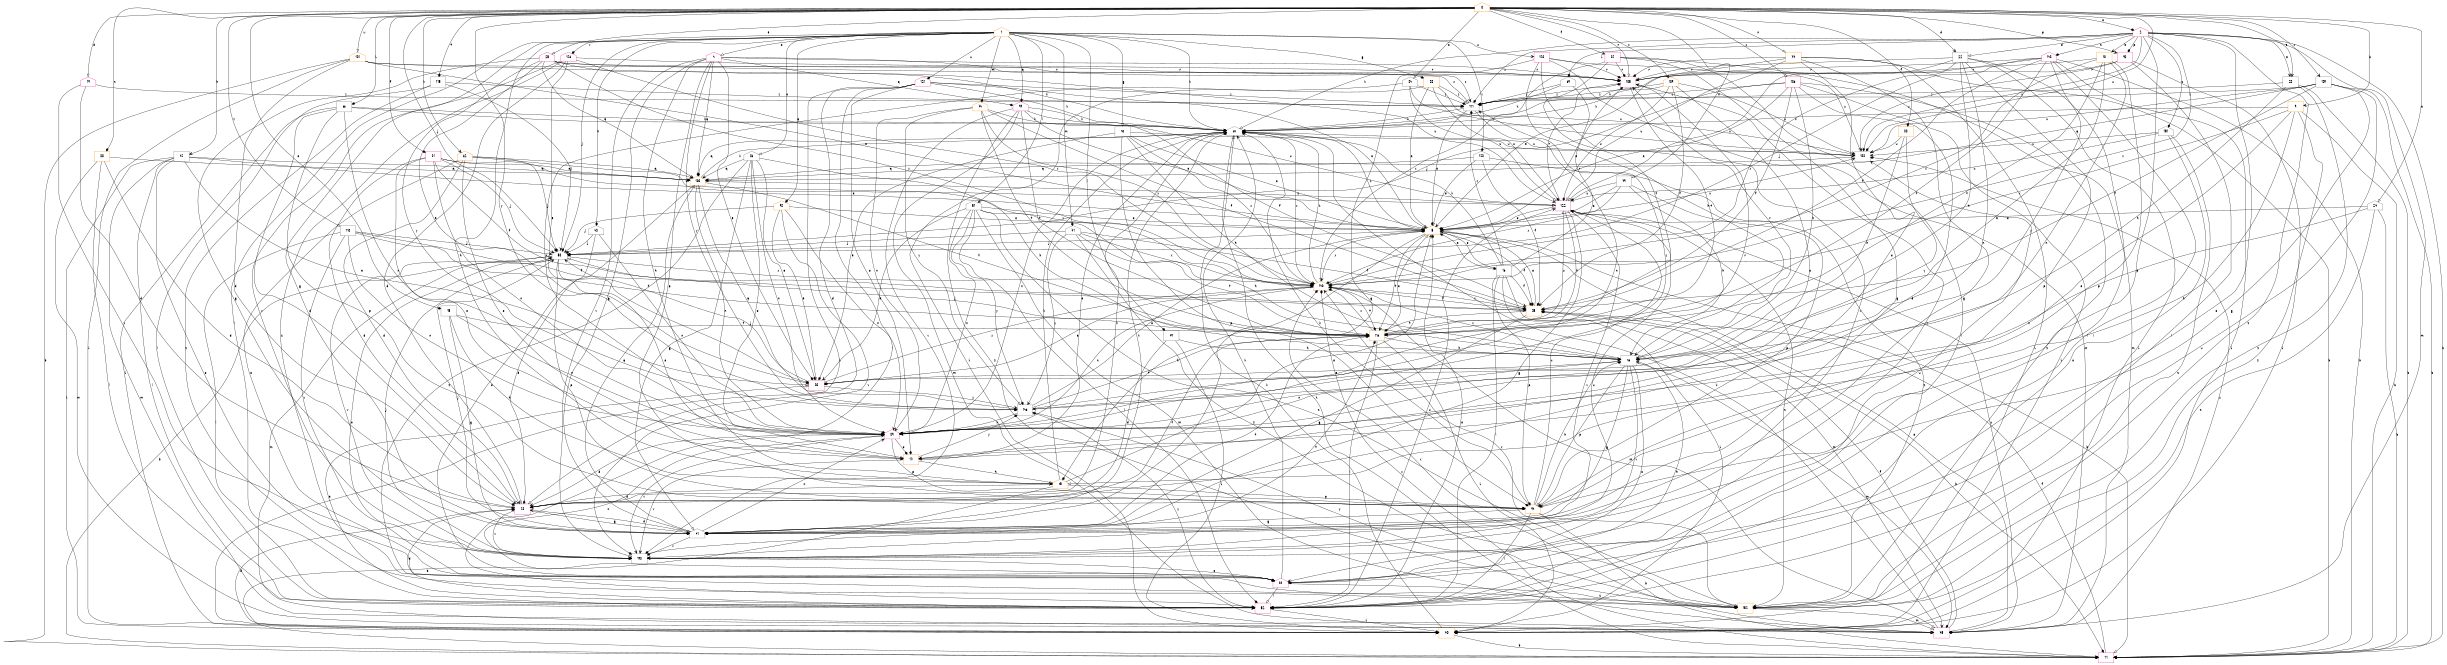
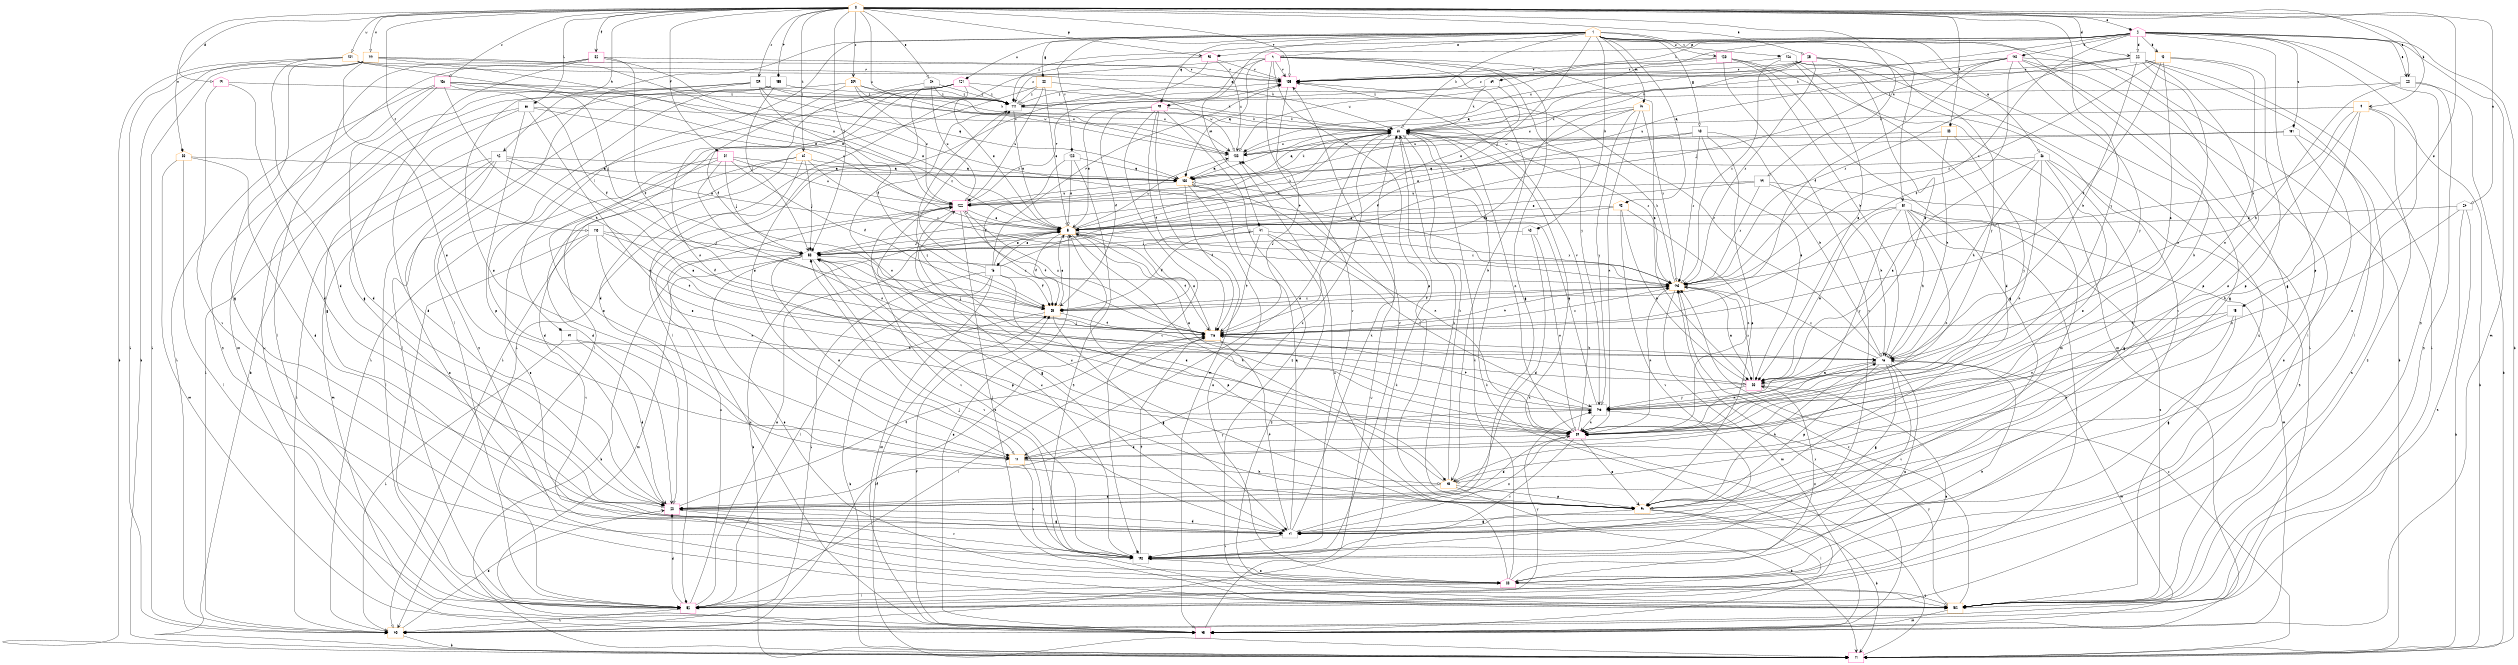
(569, 57) -> (1788, 57)
(2125, 57) -> (1210, 57)
(438, 82) -> (779, 82)
(1671, 82) -> (853, 82)
(102, 156) -> (184, 156)
(870, 237) -> (1608, 275)
(1080, 317) -> (1262, 325)
(1787, 348) -> (2061, 348)
(1629, 360) -> (1884, 360)
(664, 565) -> (1728, 561)
